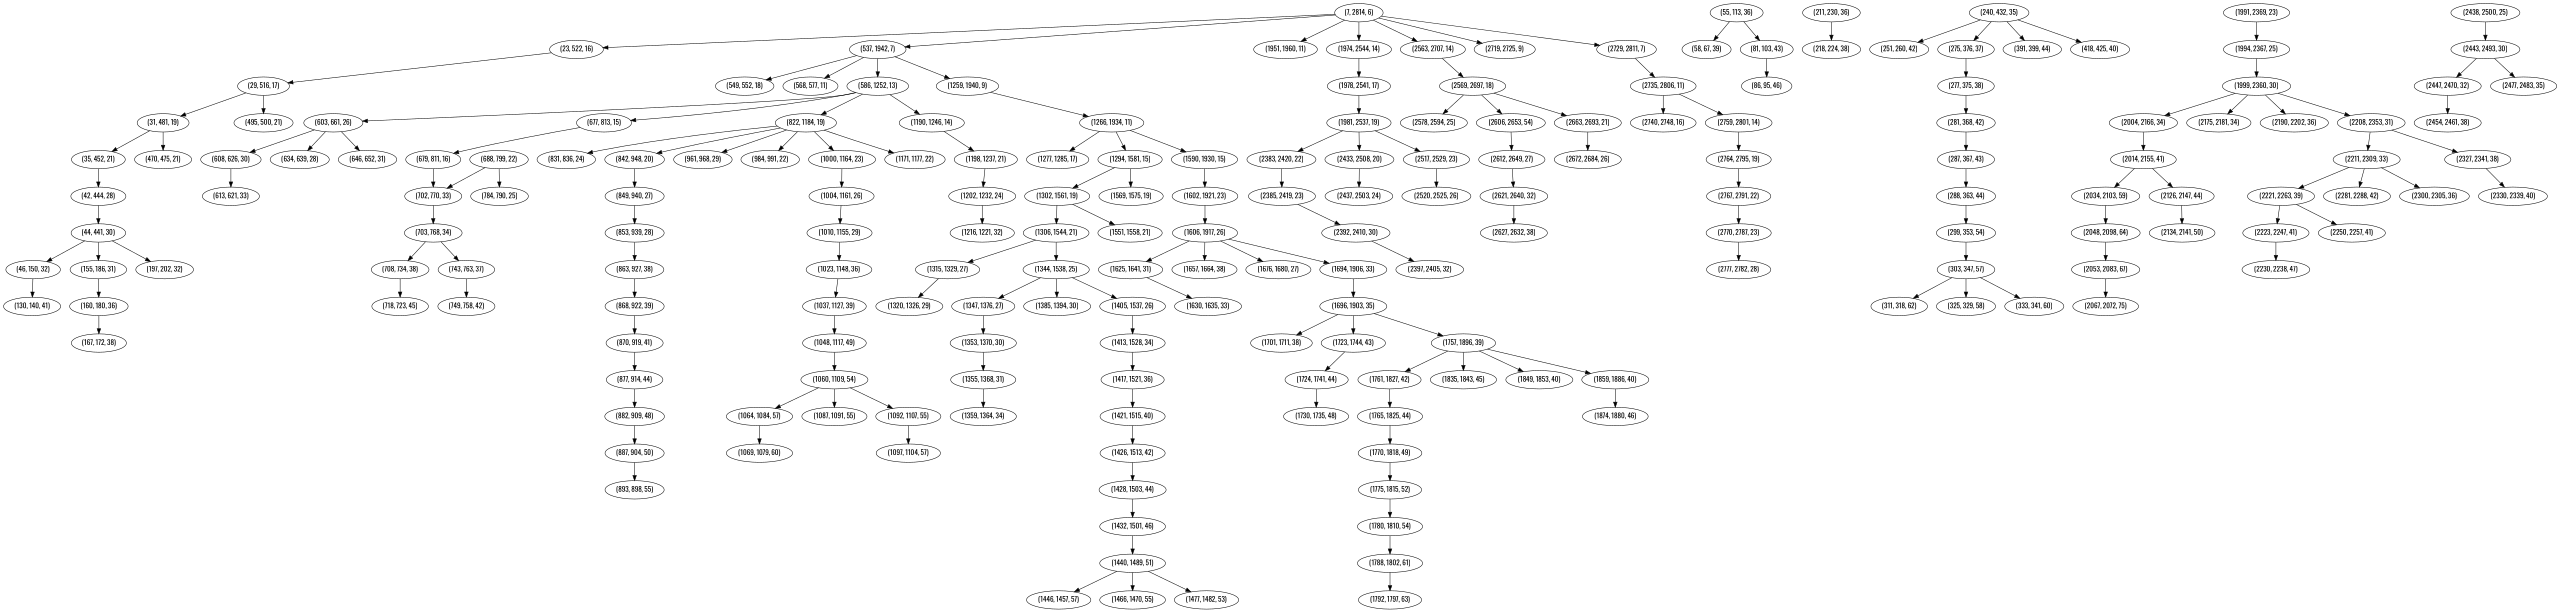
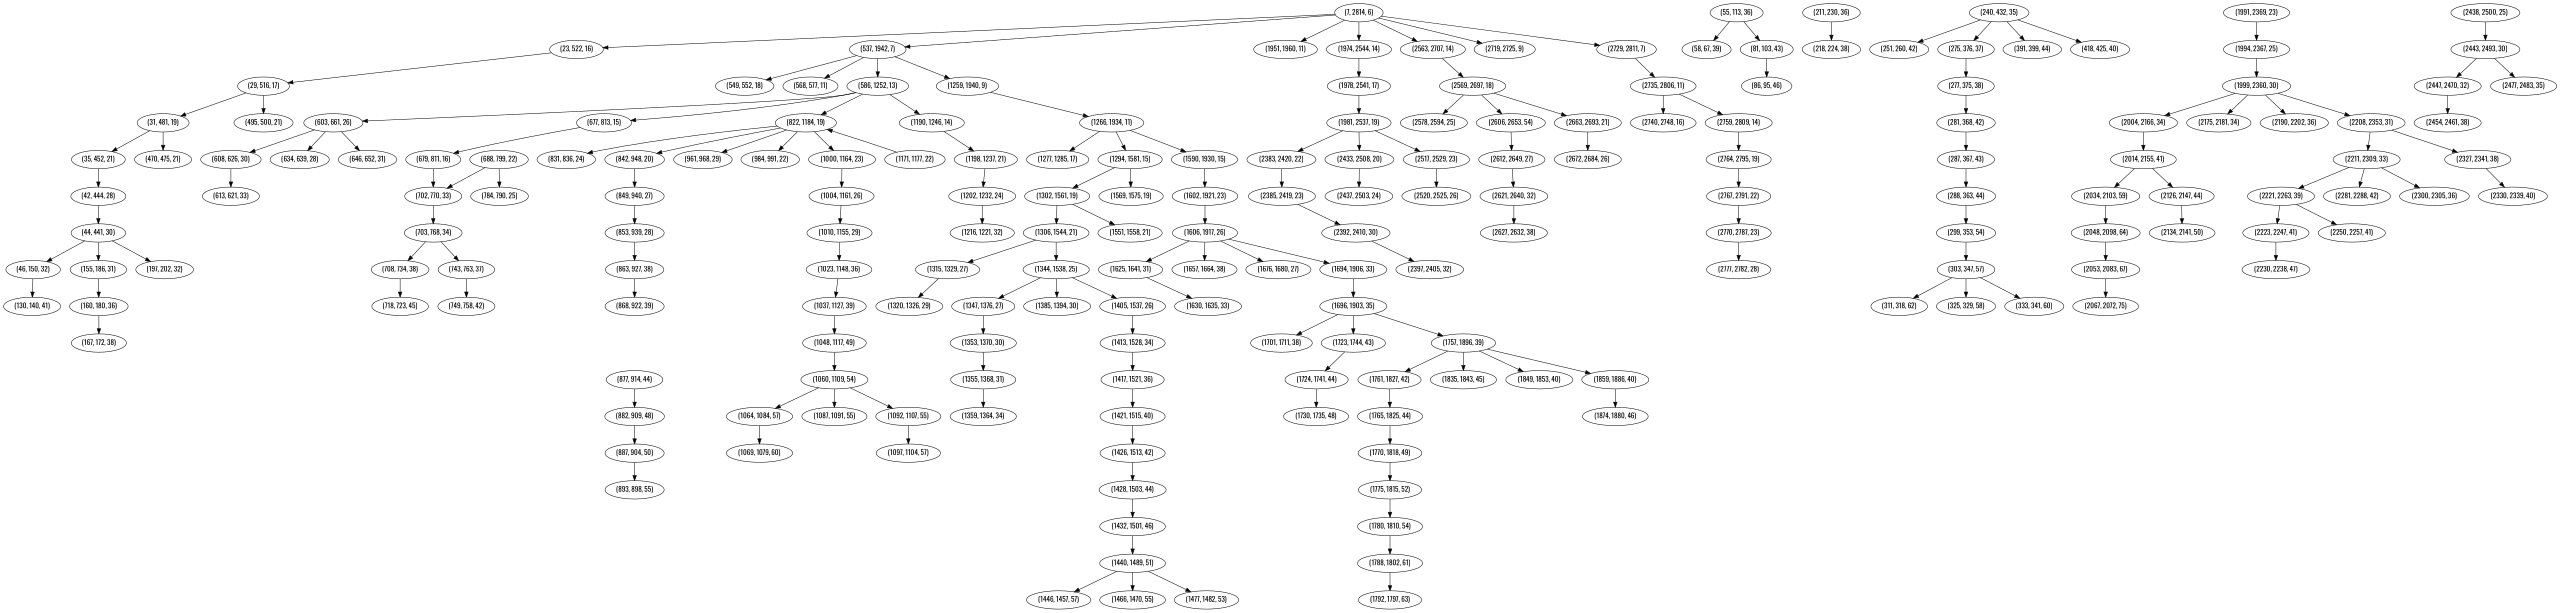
(1739, 123) -> (1739, 123)
(856, 141) -> (864, 141)
(635, 343) -> none
